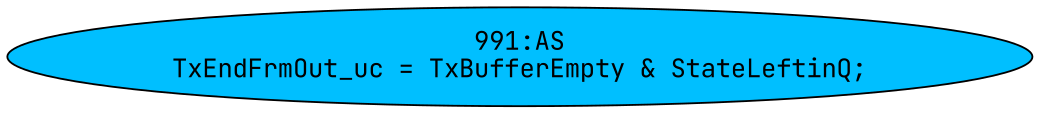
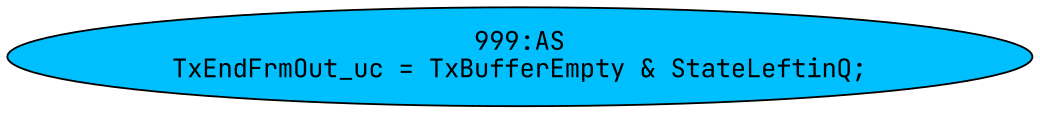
(520, 57) -> (520, 57)
